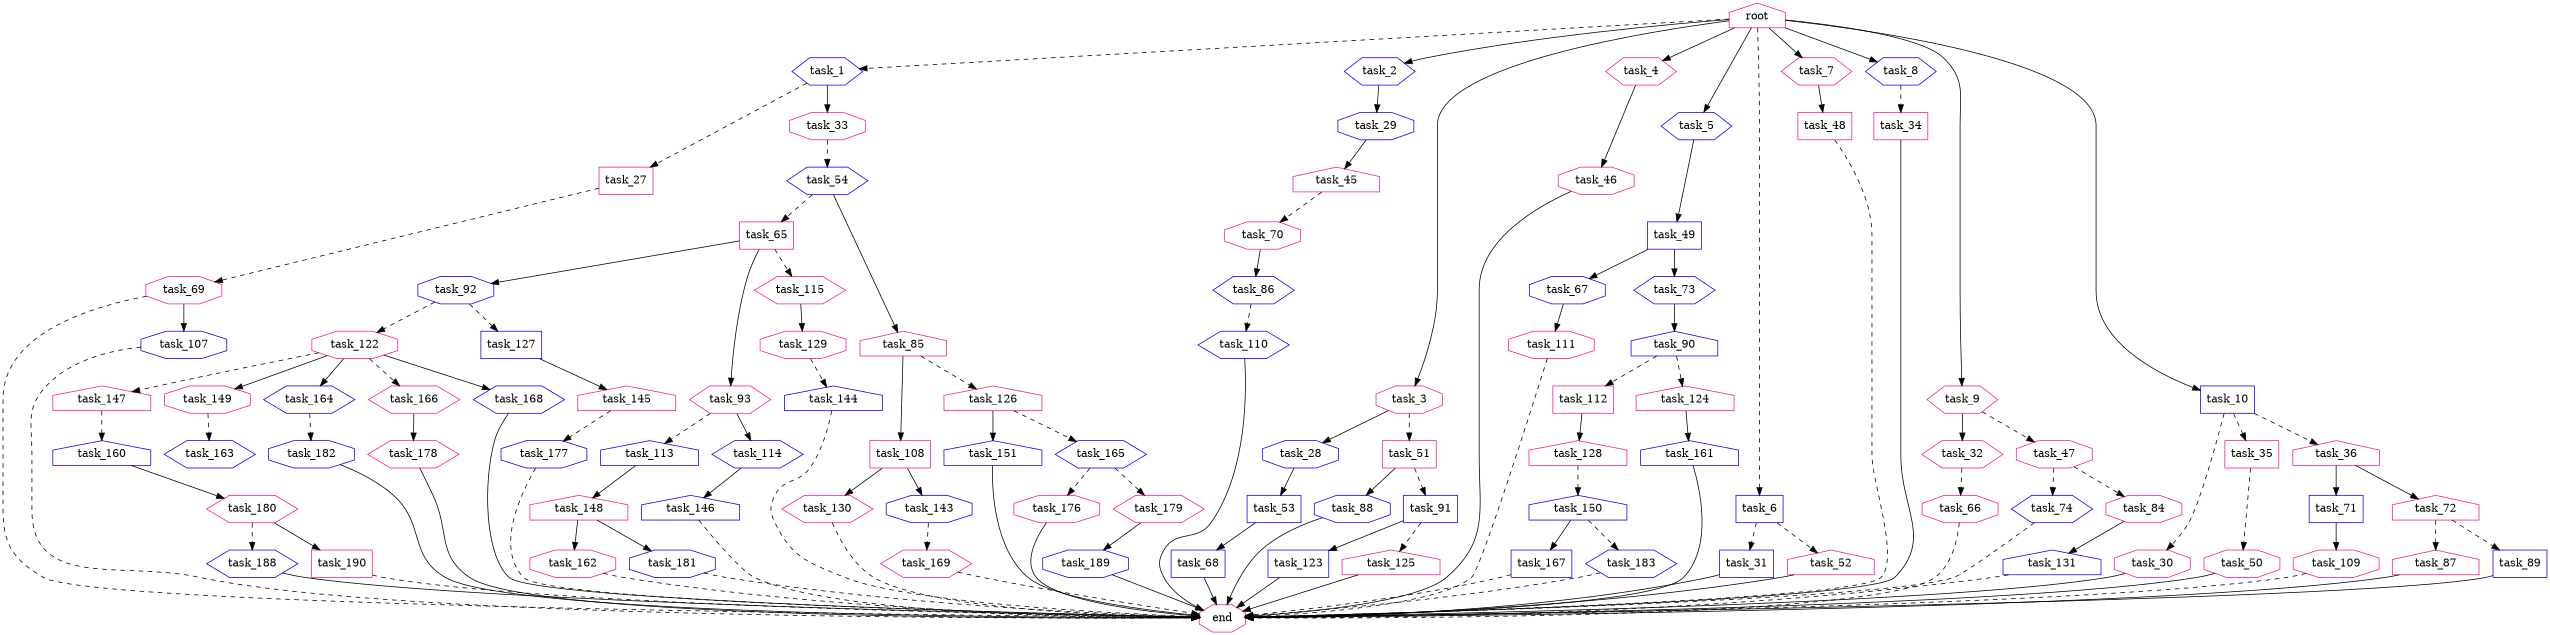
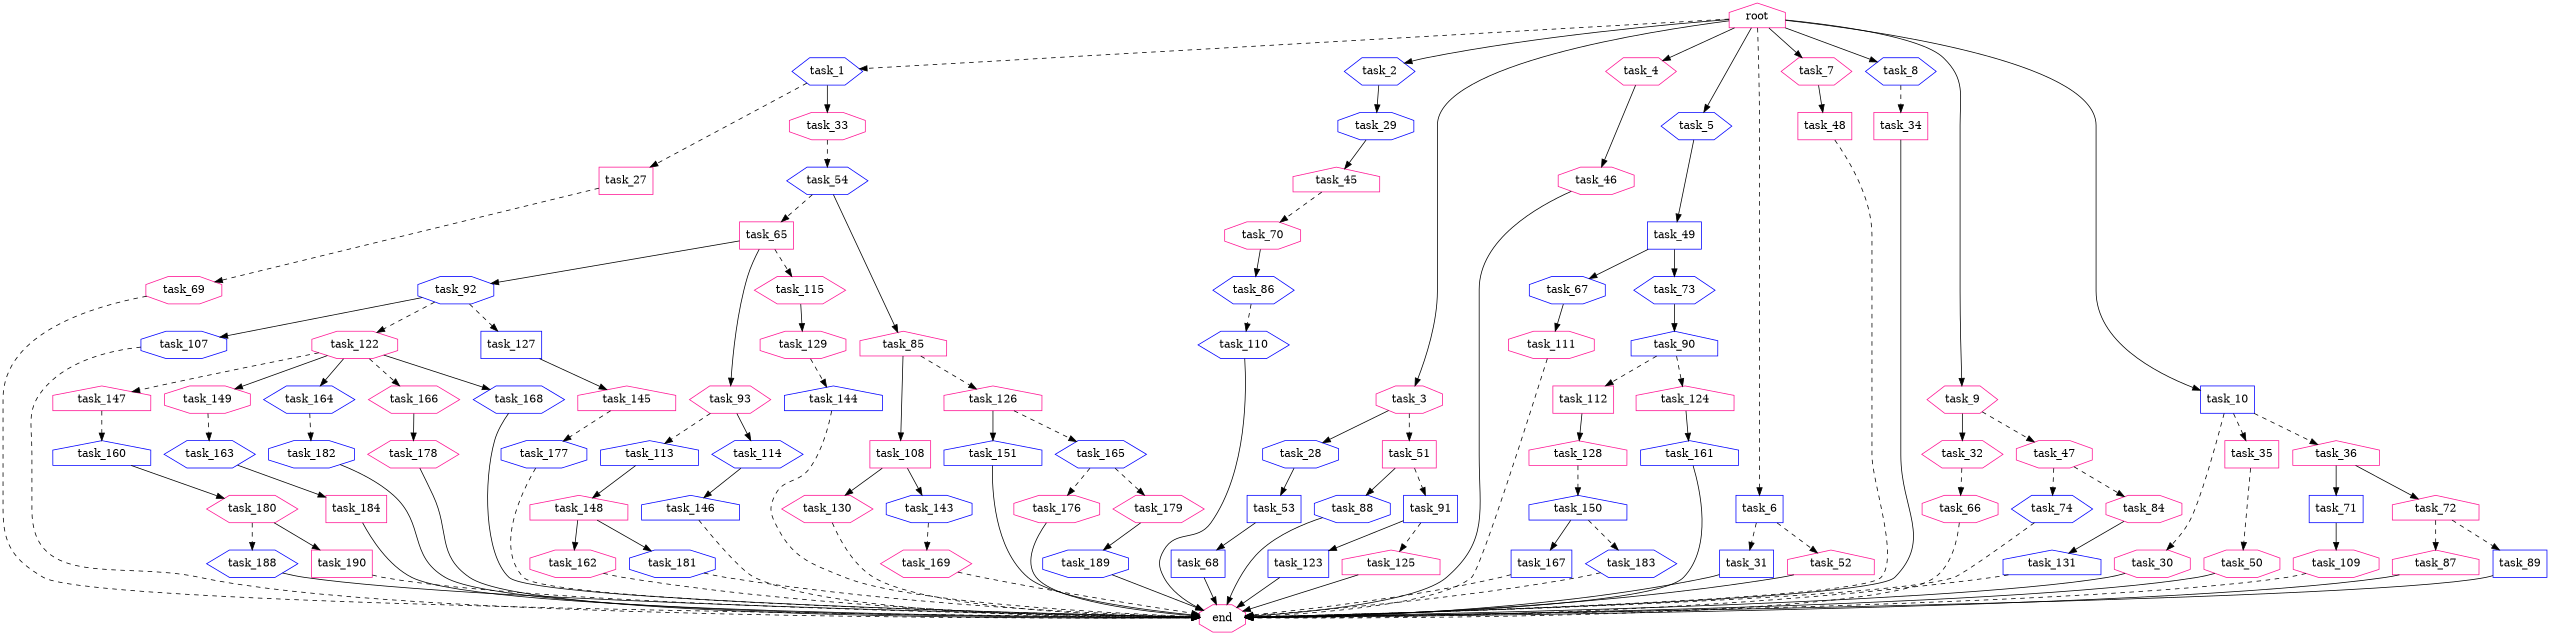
(184, 314) -> (325, 317)
none -> (356, 509)
